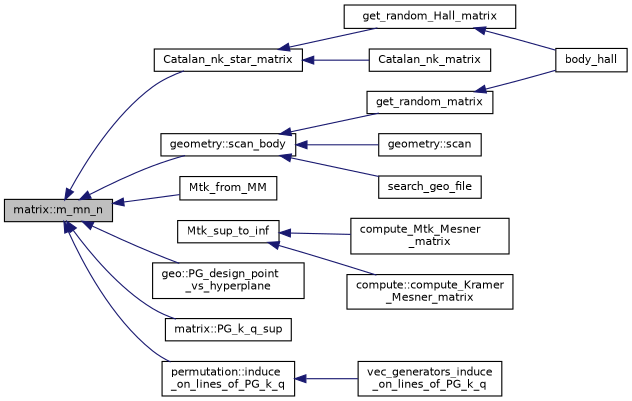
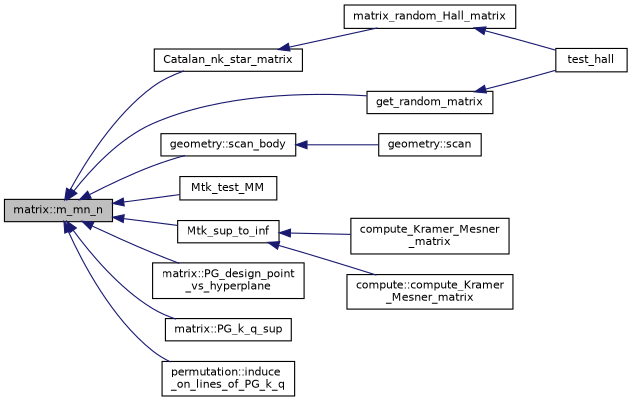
(430, 17) -> (430, 17)
(430, 60) -> none
(591, 60) -> (591, 60)
(335, 122) -> (206, 106)
(430, 187) -> none
(228, 188) -> (228, 188)
none -> (151, 222)
(430, 236) -> (430, 236)
(228, 281) -> (228, 281)
(430, 379) -> none
